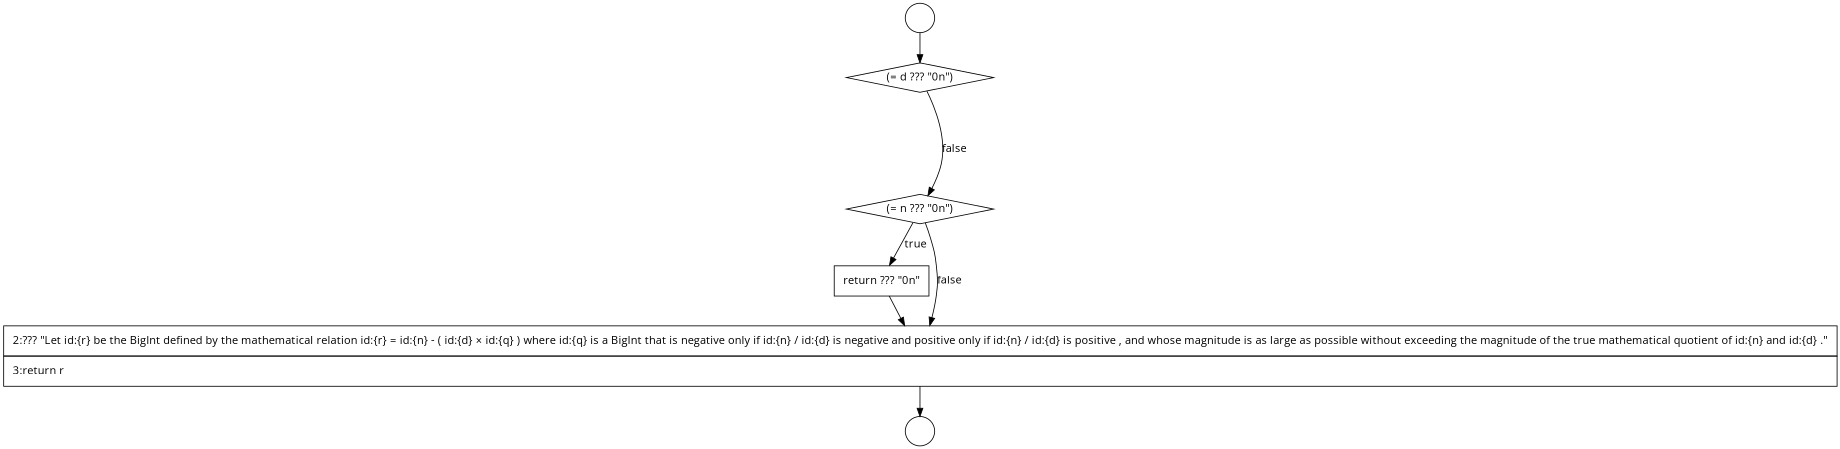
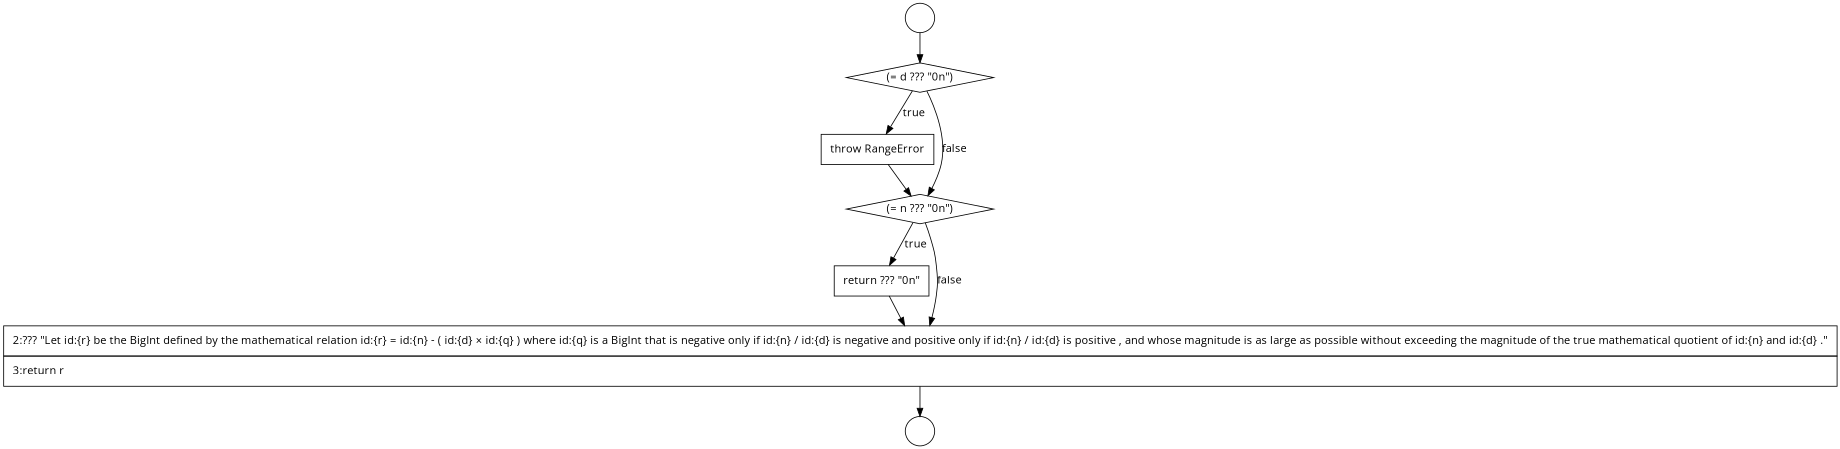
none -> (878, 149)
